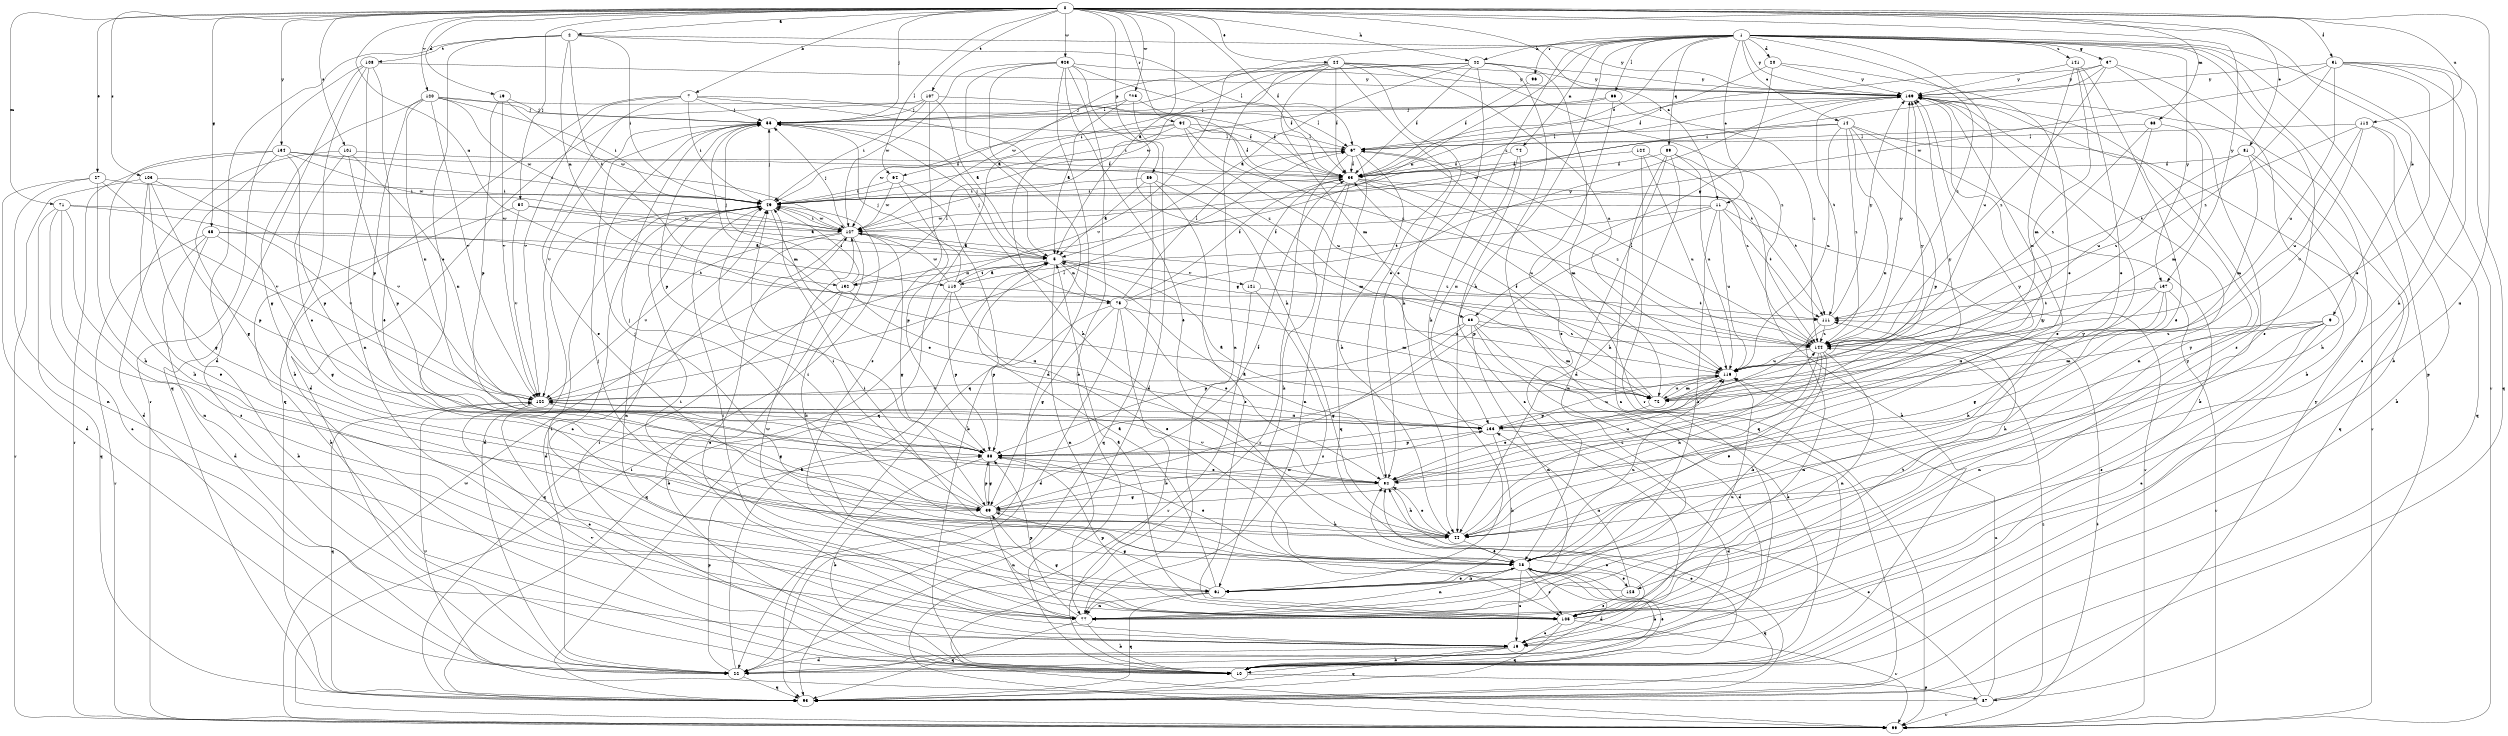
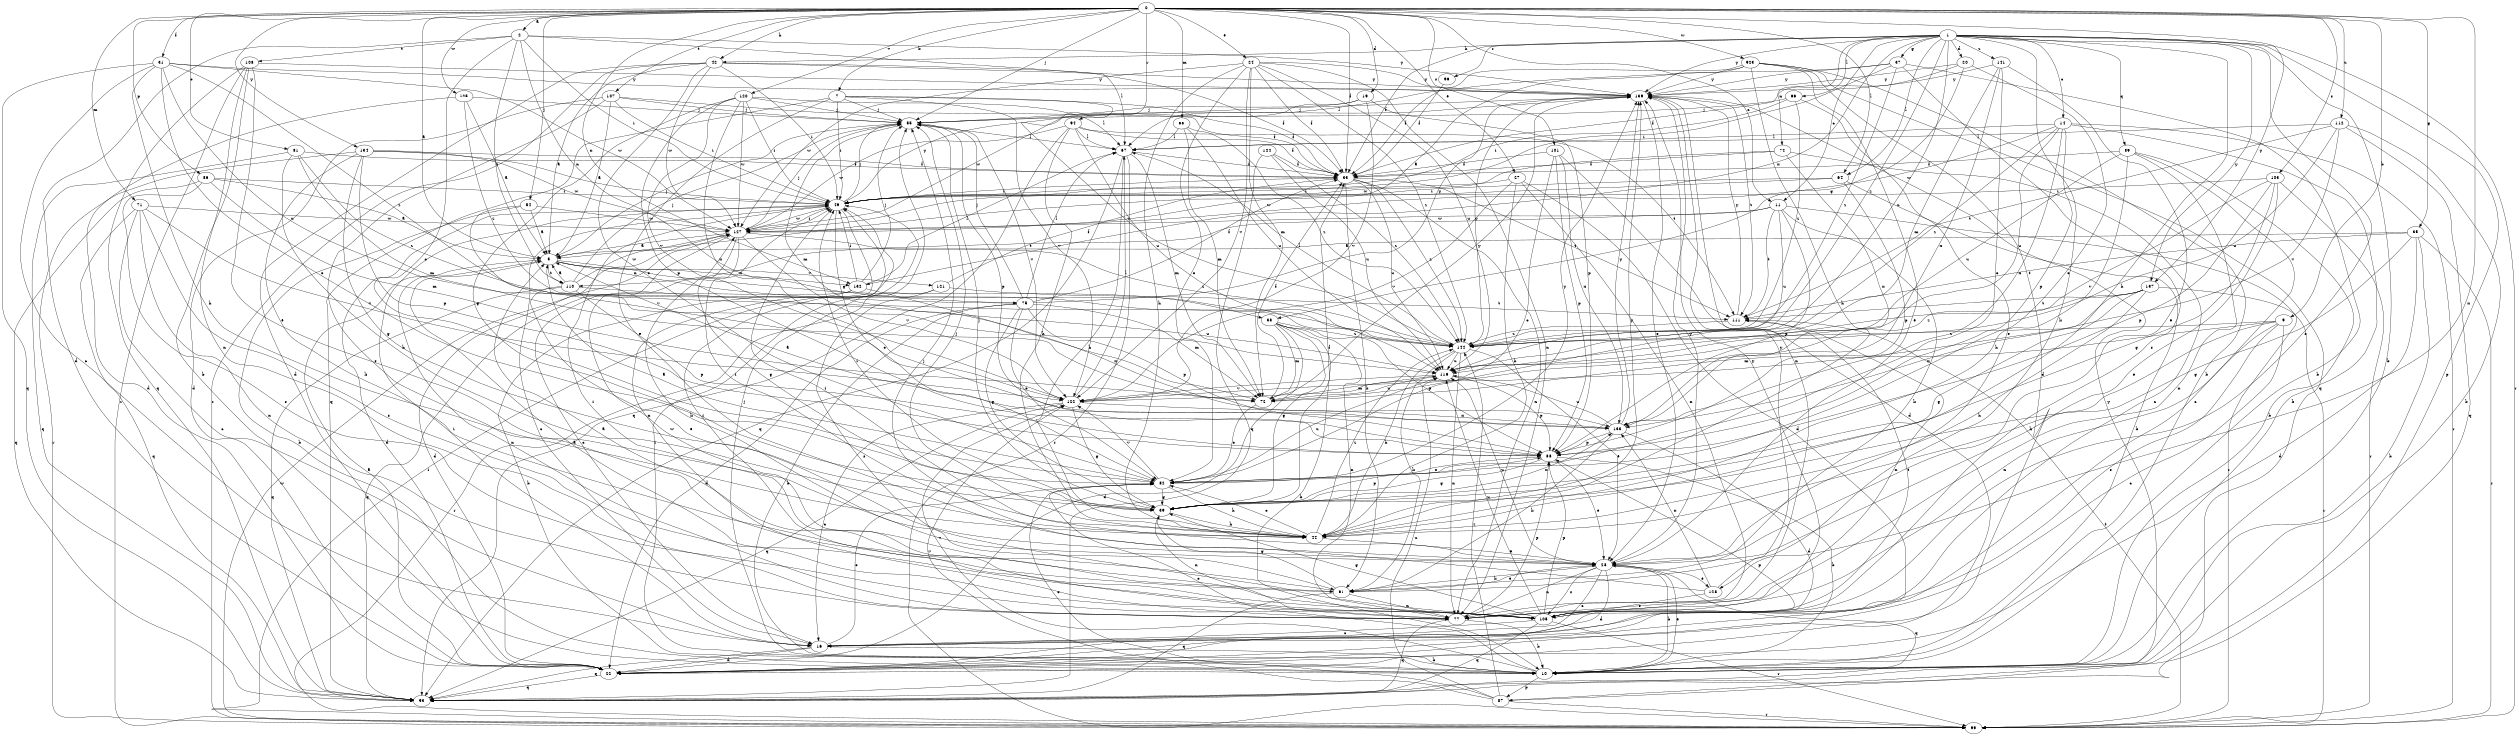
(1133, 96) -> (464, 96)
(933, 111) -> (1493, 178)
(1507, 151) -> (925, 151)
none -> (760, 611)
